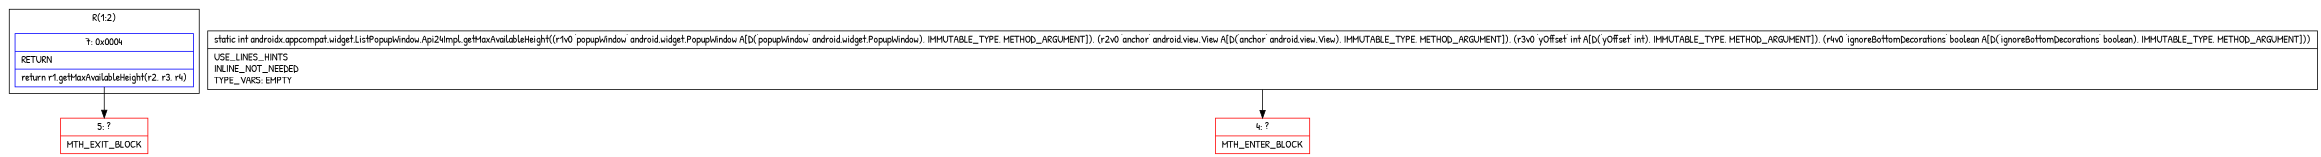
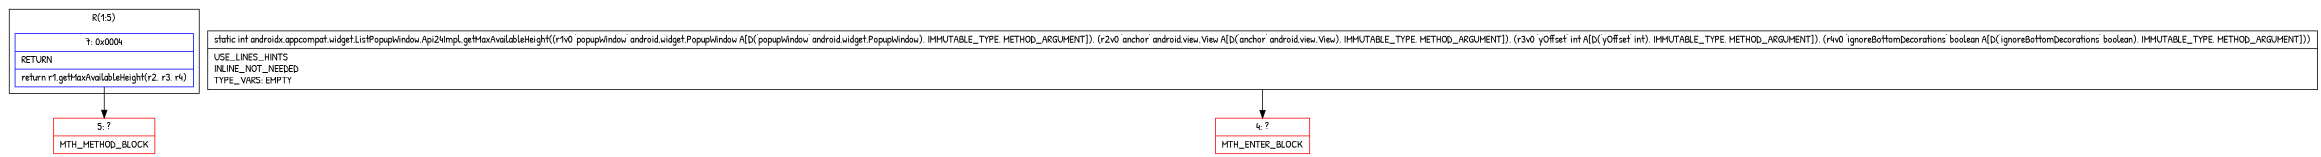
(104, 18) -> (104, 18)
(104, 144) -> (104, 144)
